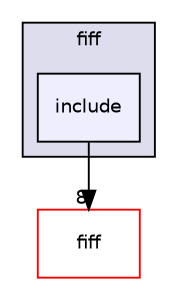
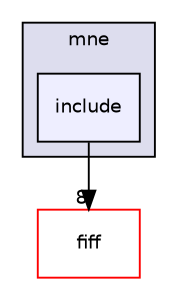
(89, 41) -> (89, 41)
